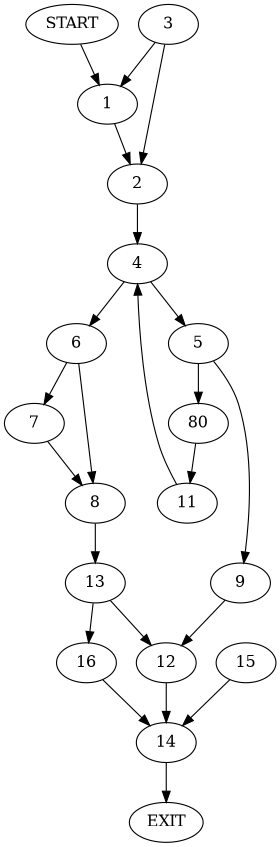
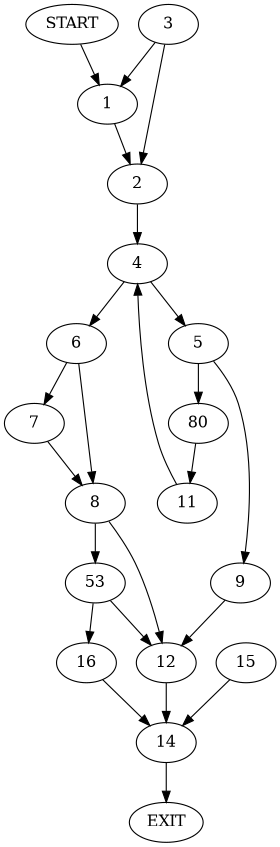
none -> (140, 574)
(95, 583) -> (95, 583)
